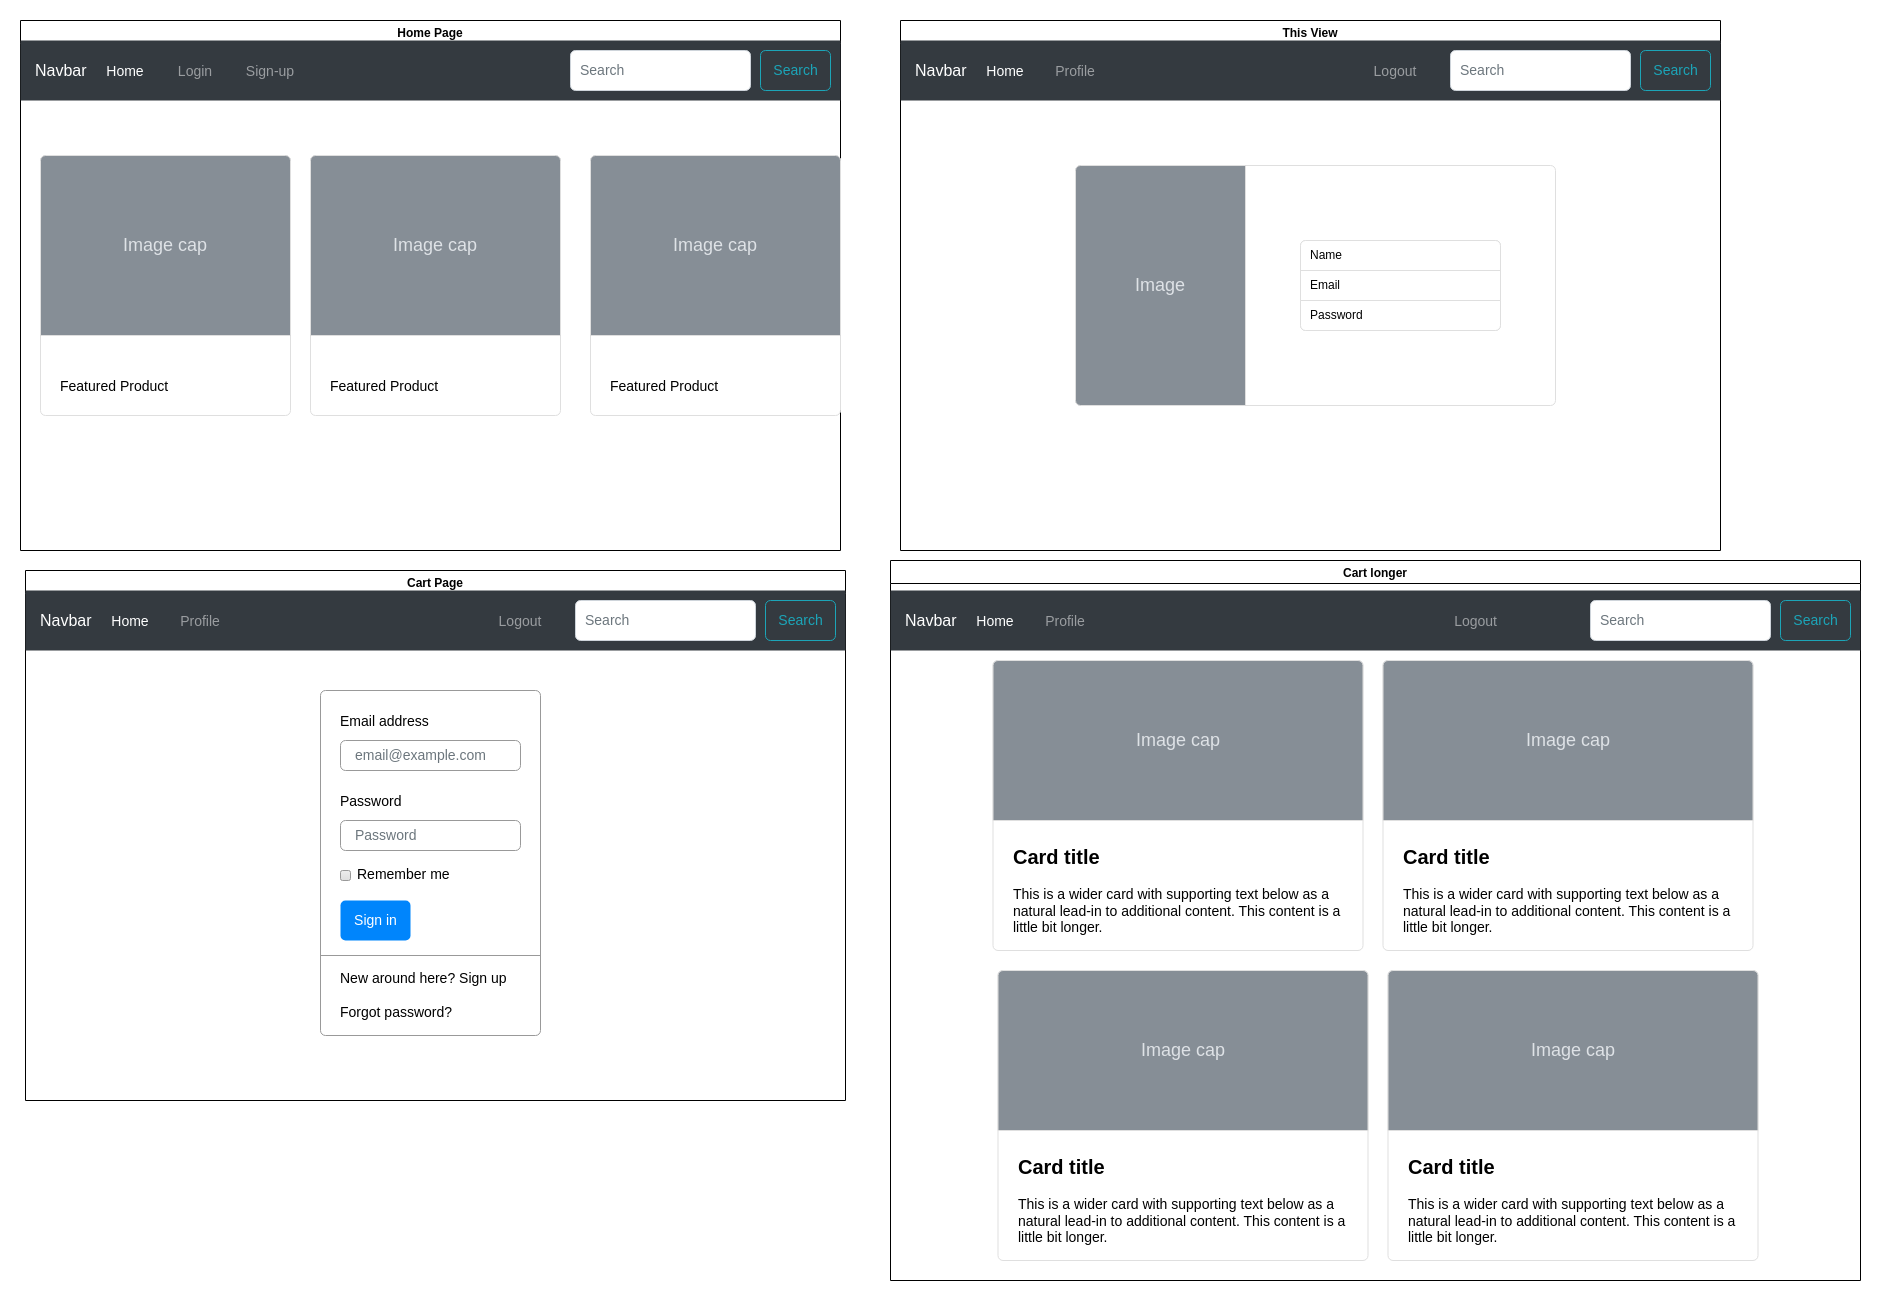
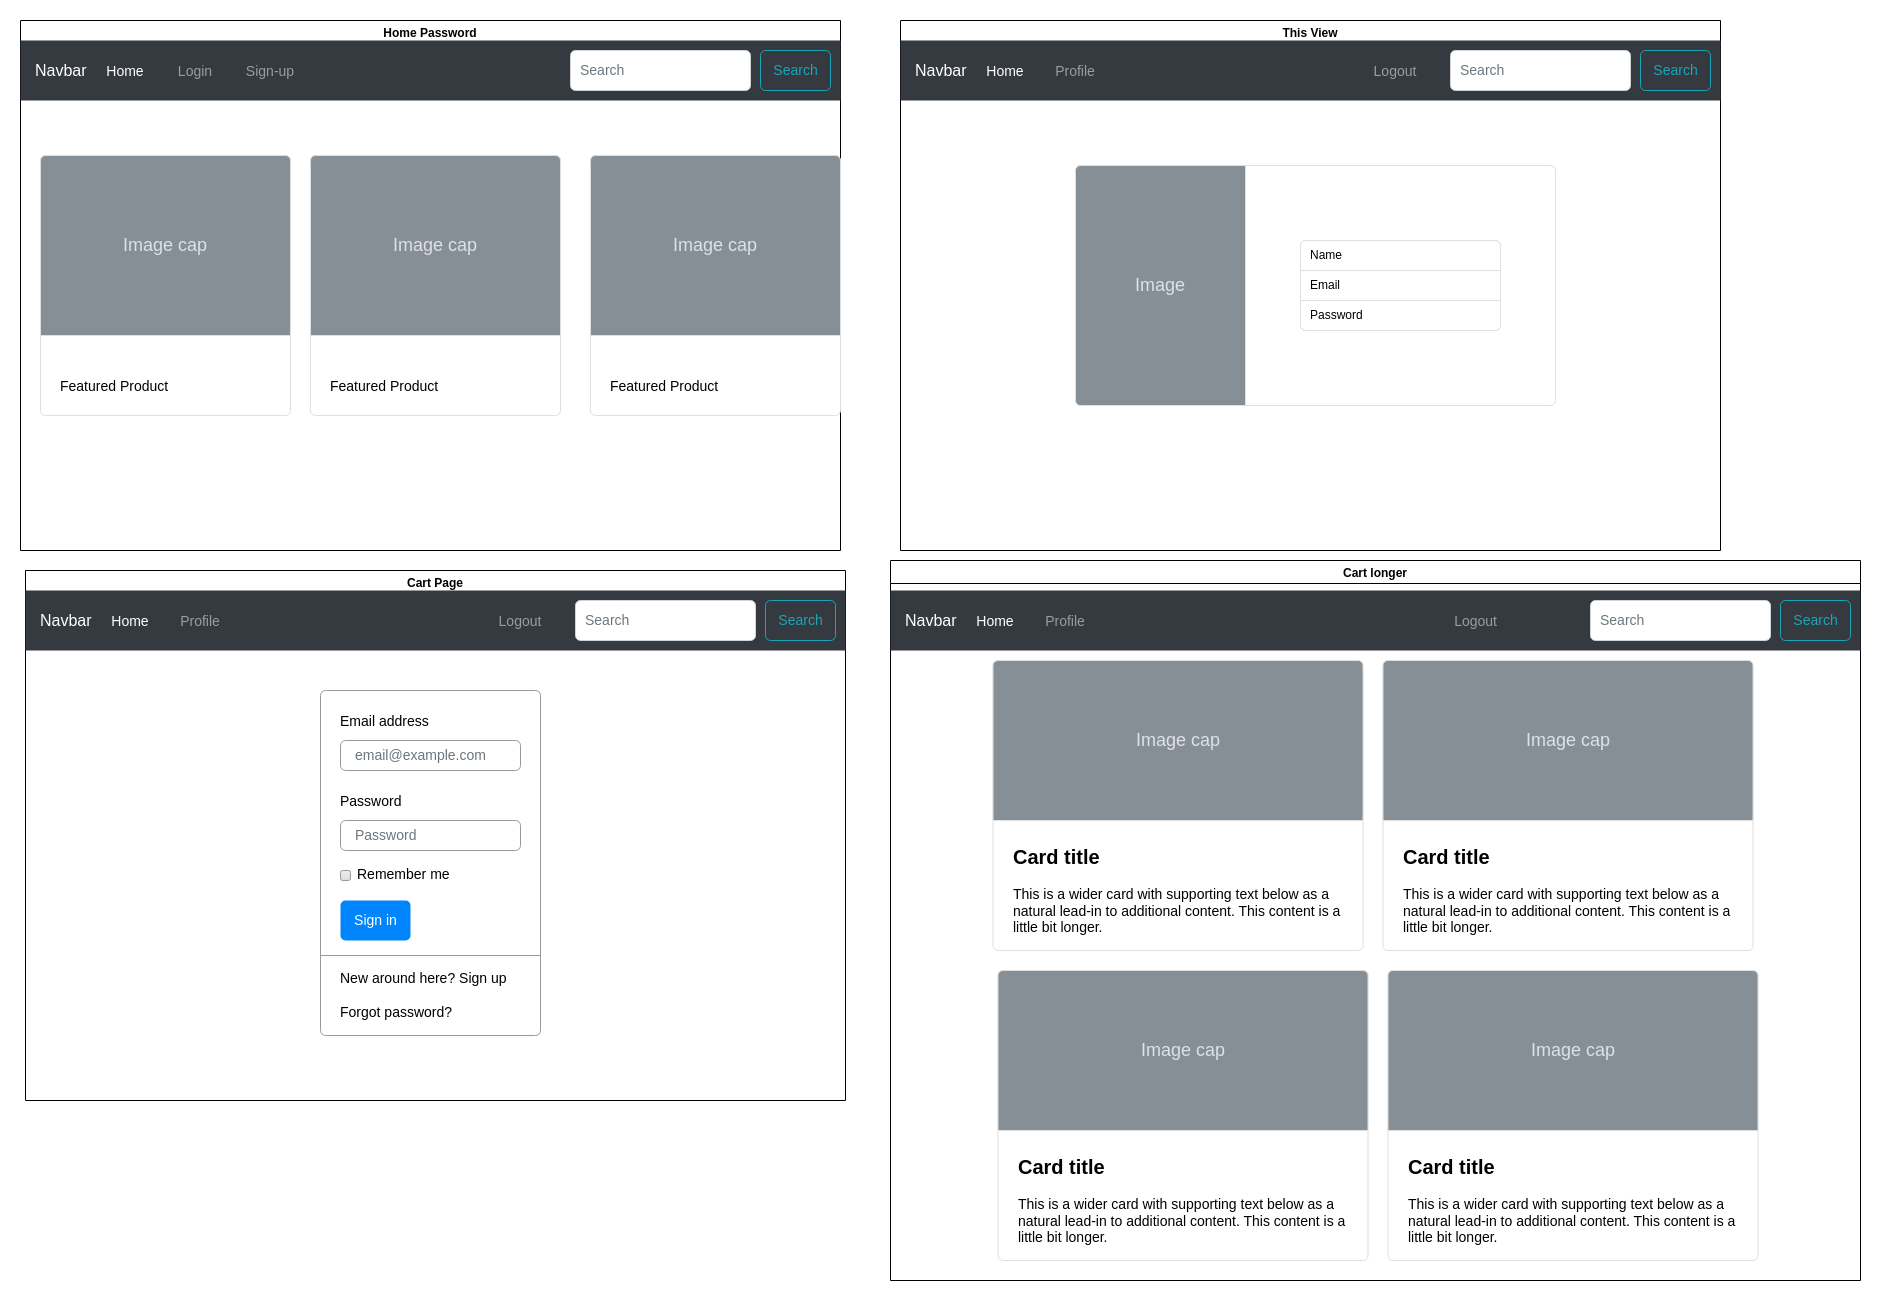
(430, 33) -> (430, 33)
